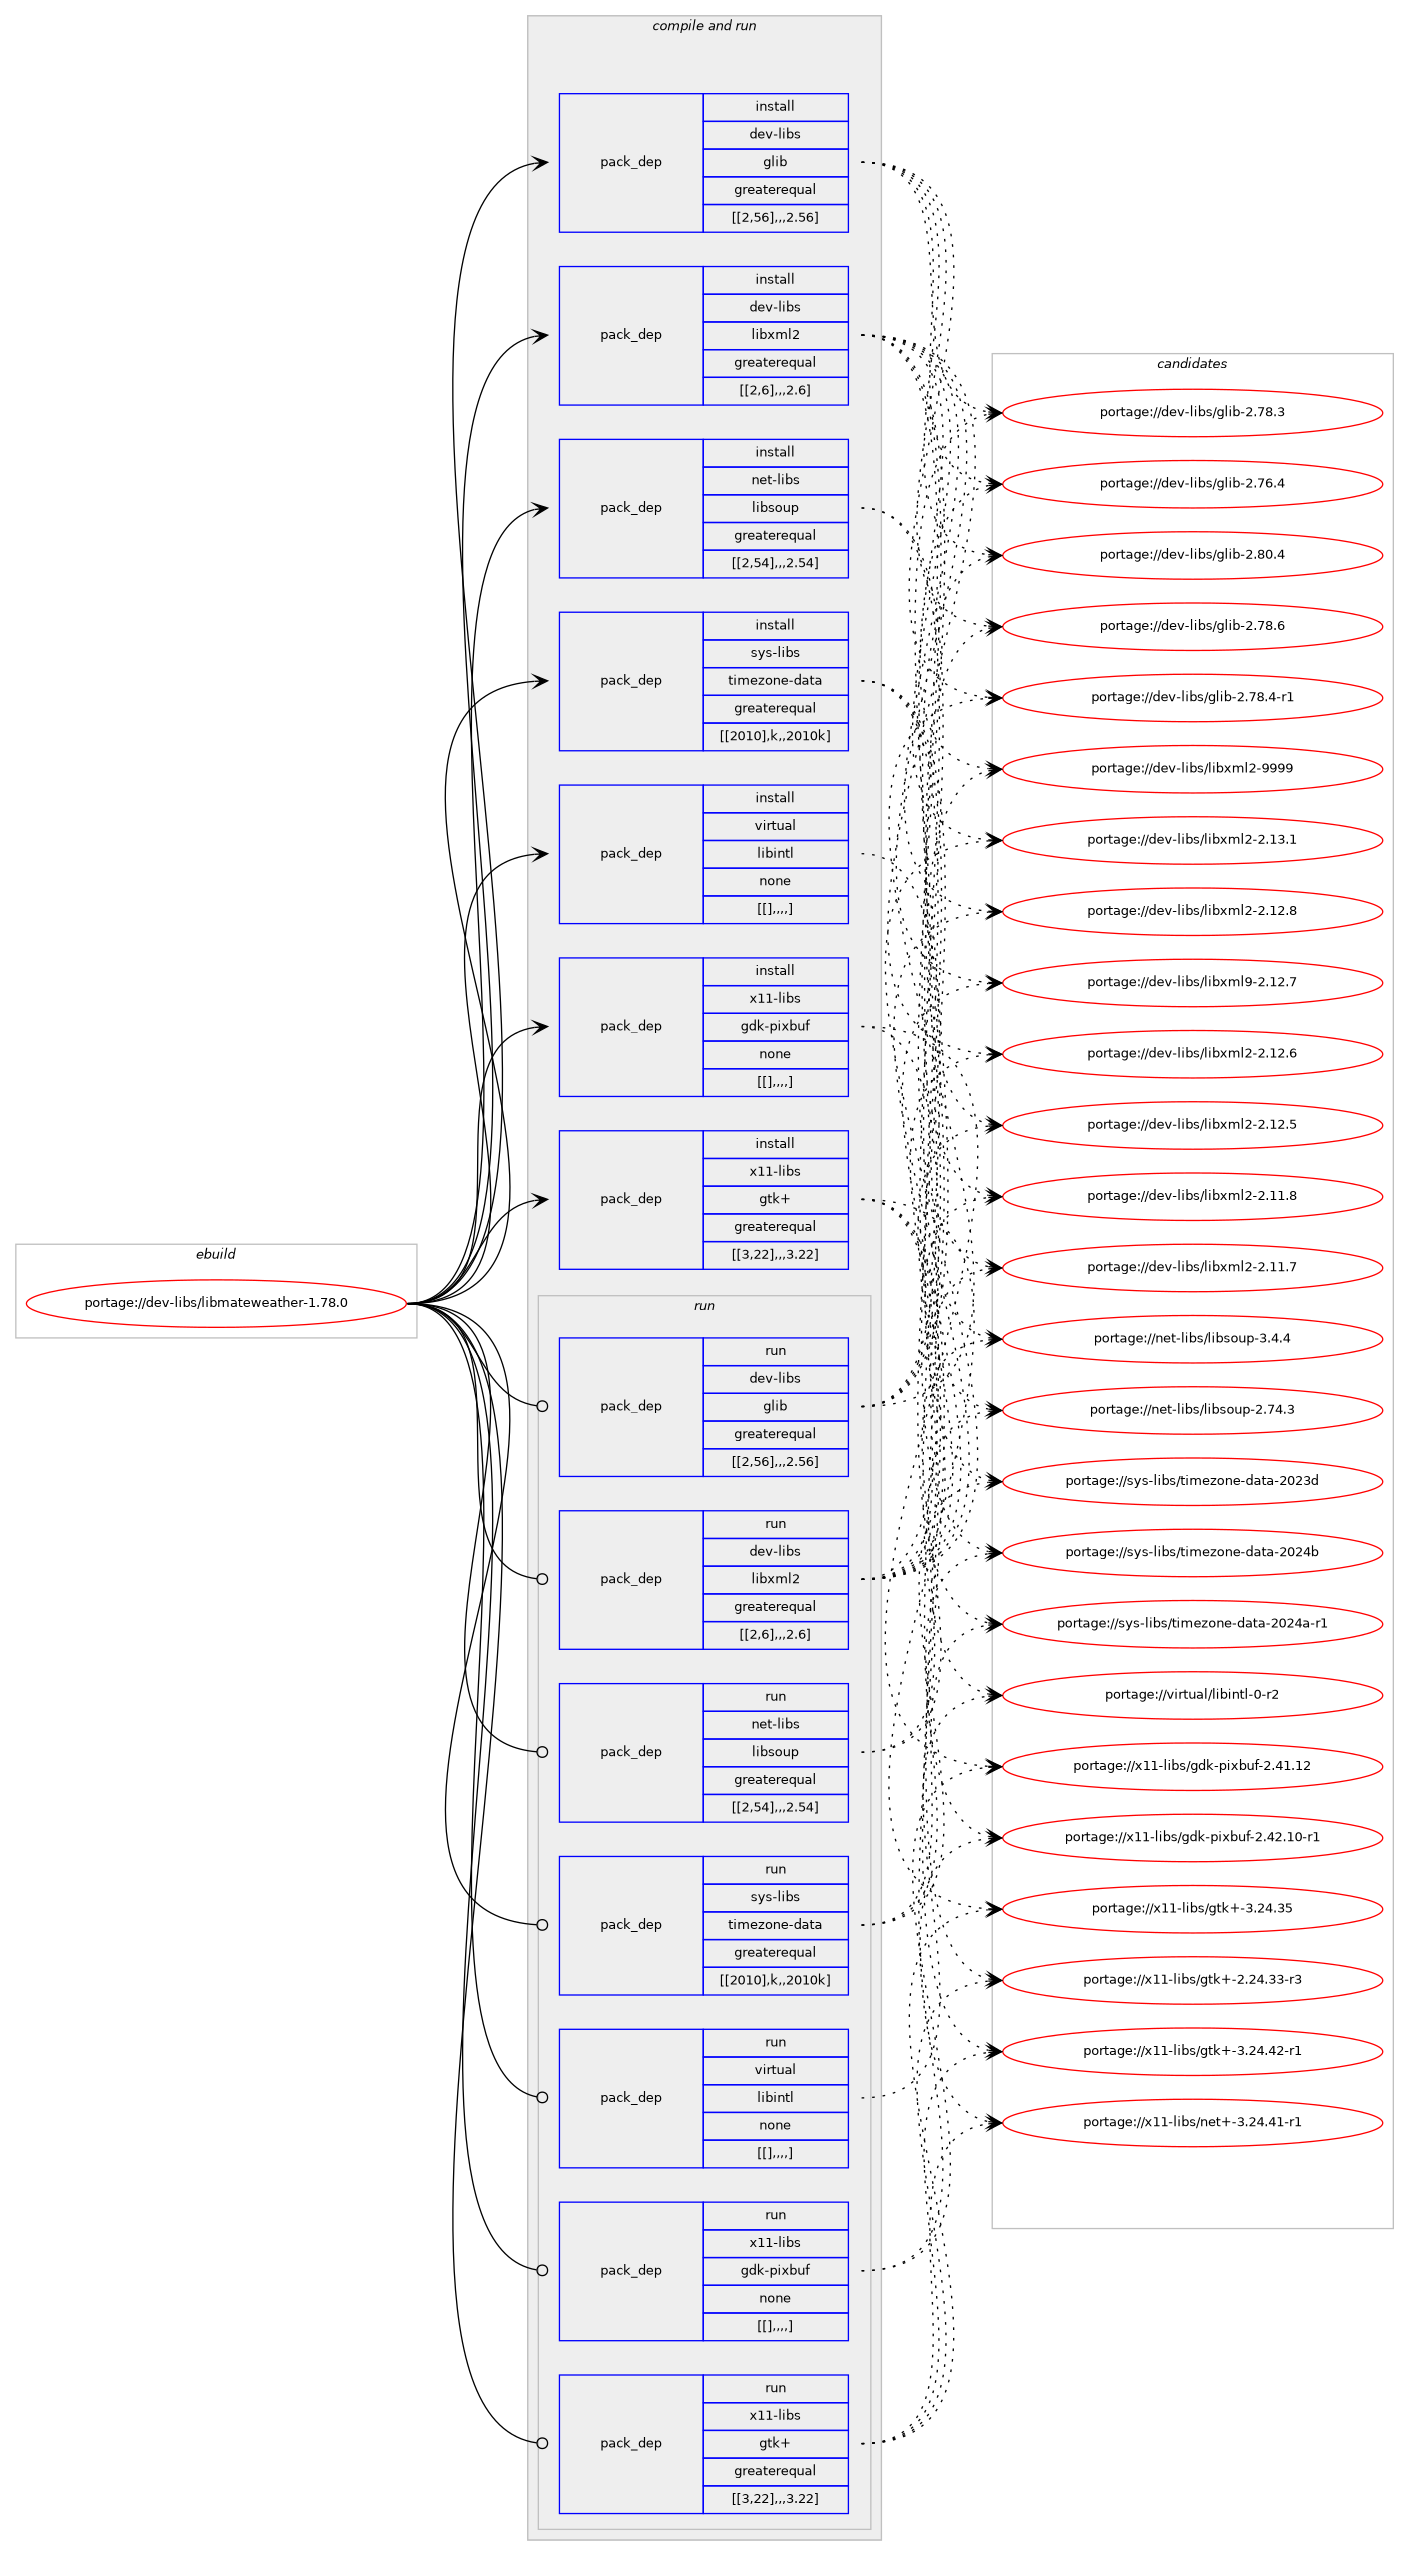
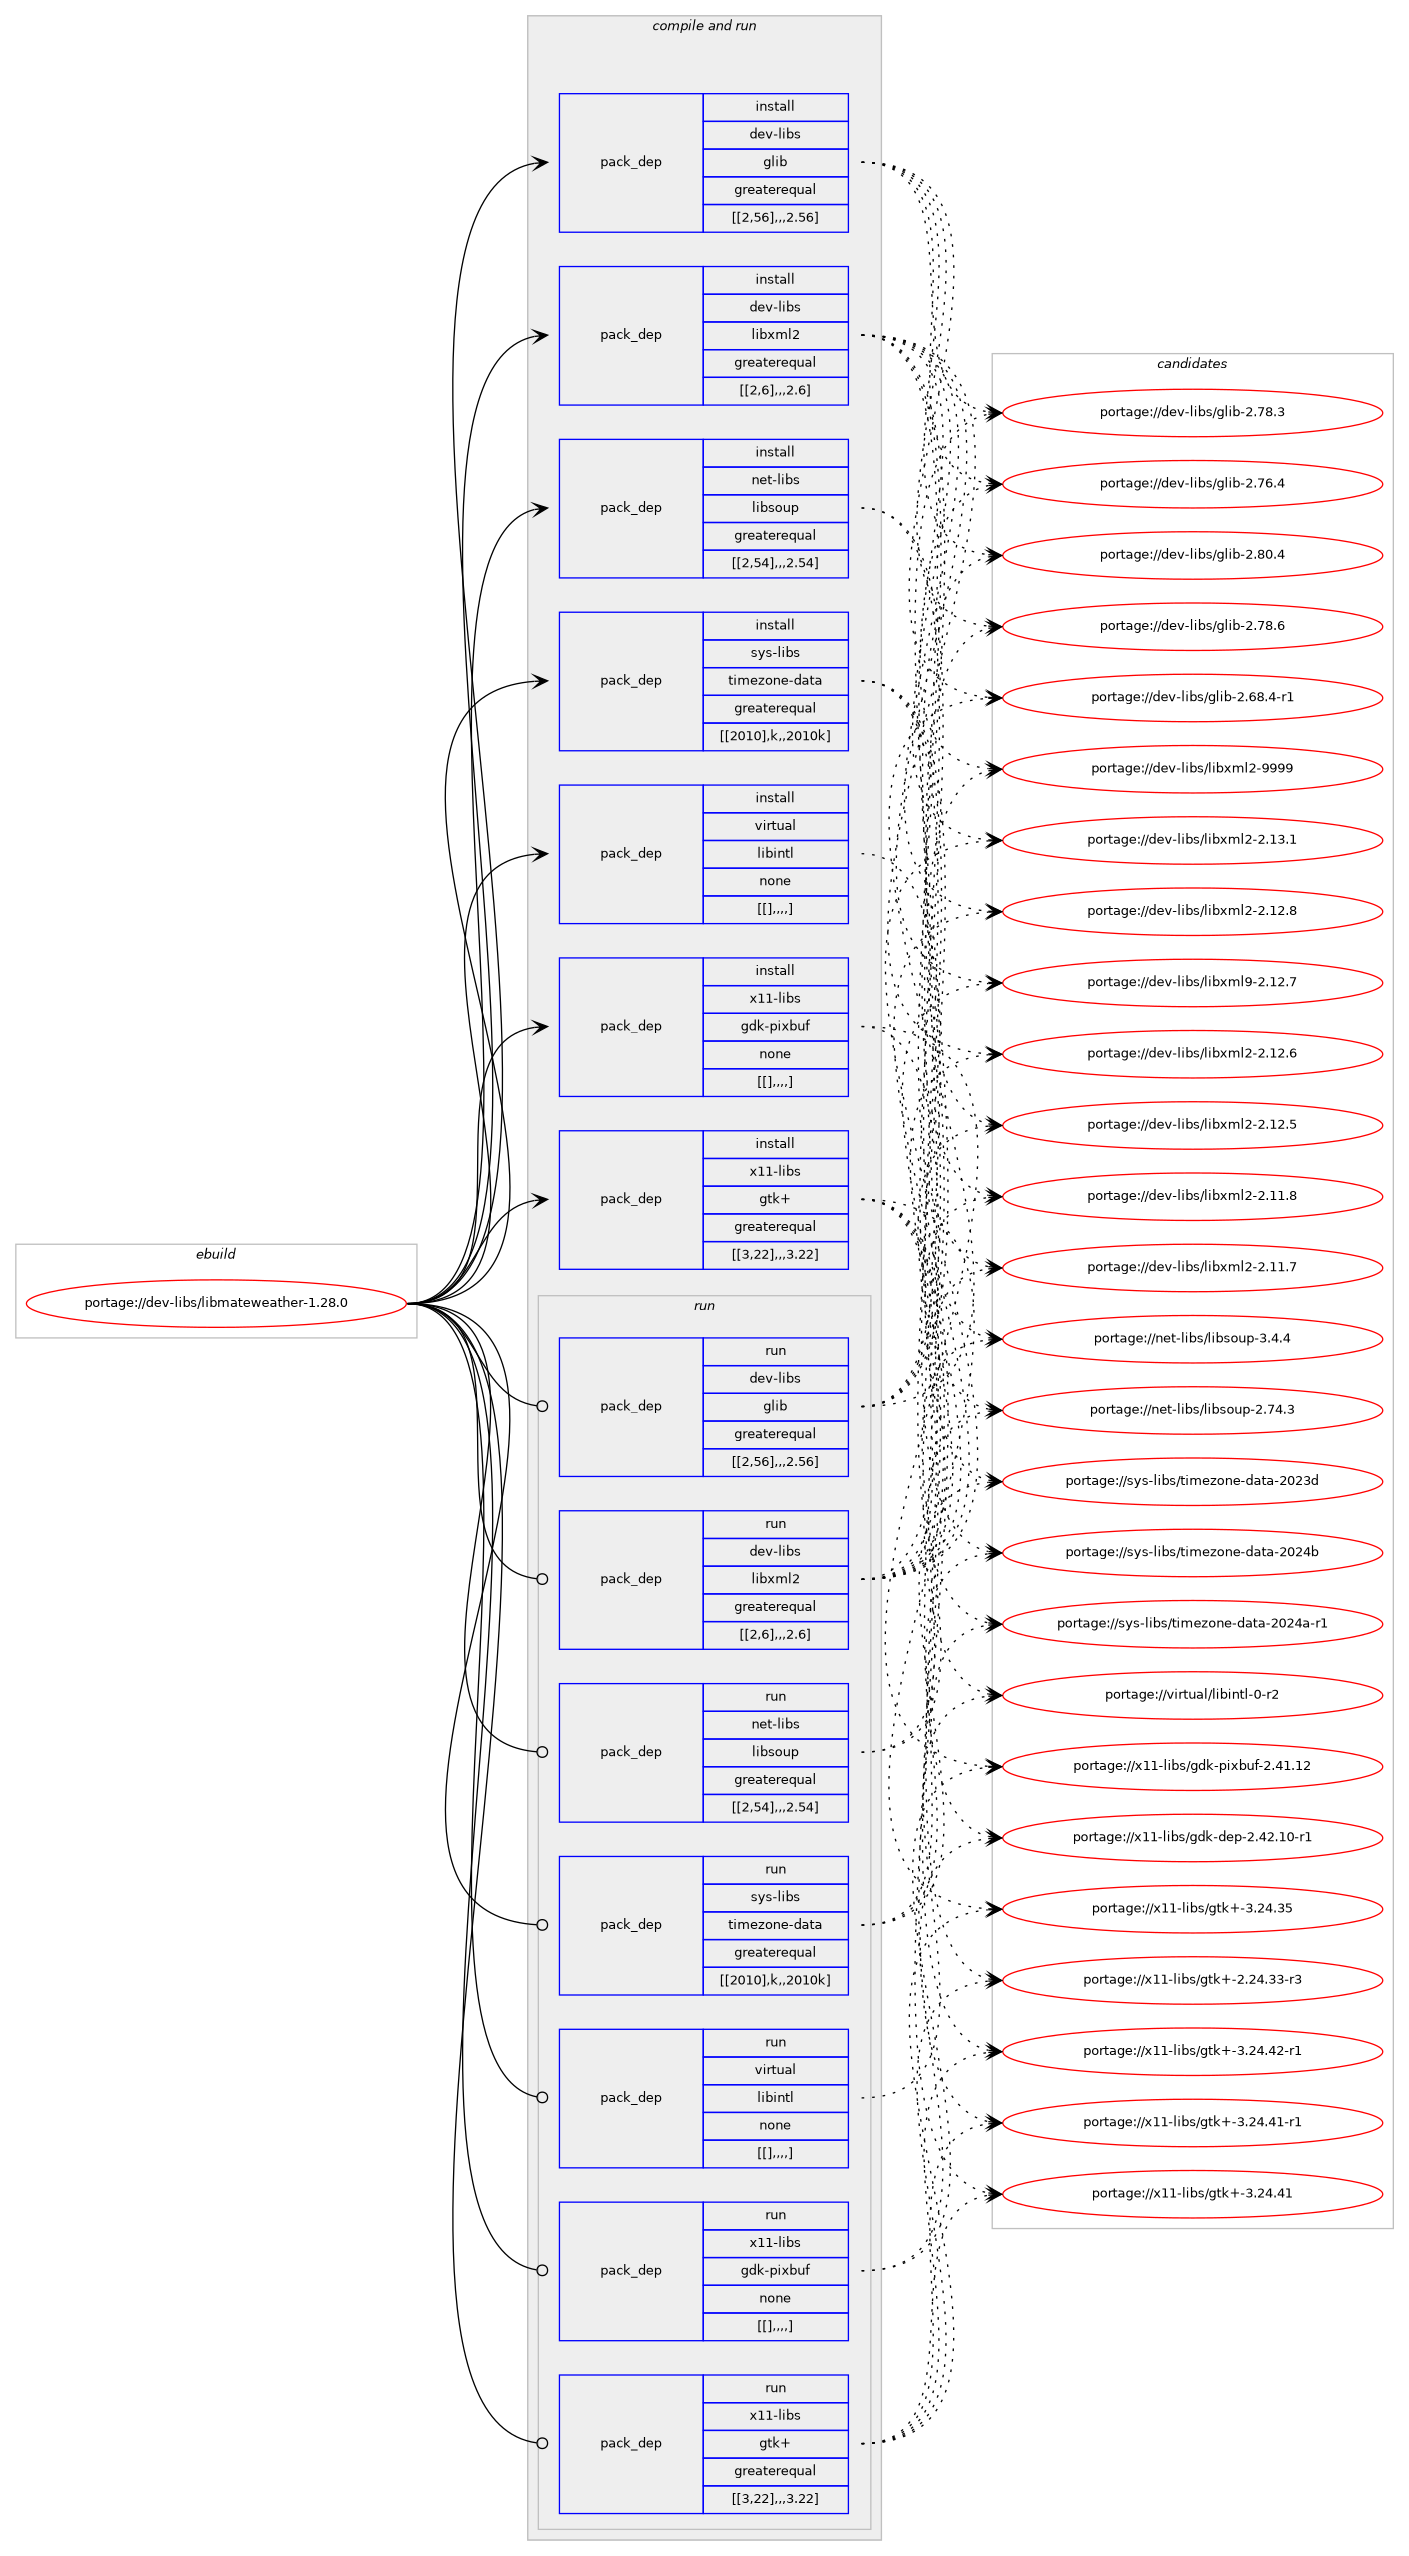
(1193, 698) -> (1193, 698)
(216, 1304) -> (216, 1304)
(1193, 1838) -> (1193, 1838)
(1193, 2123) -> (1193, 2123)
none -> (1193, 2194)
